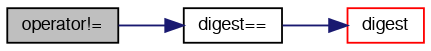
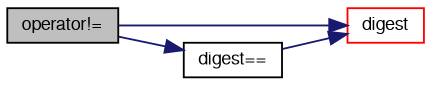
none -> (224, 25)
